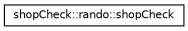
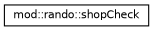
(94, 15) -> (77, 15)
